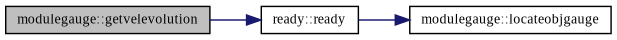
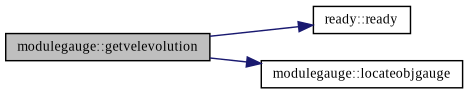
(377, 20) -> (228, 60)
